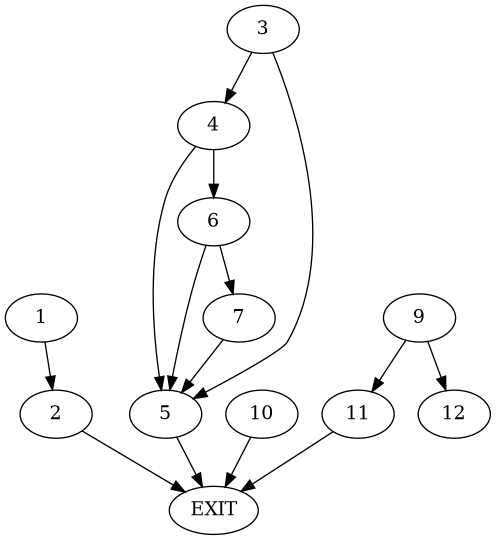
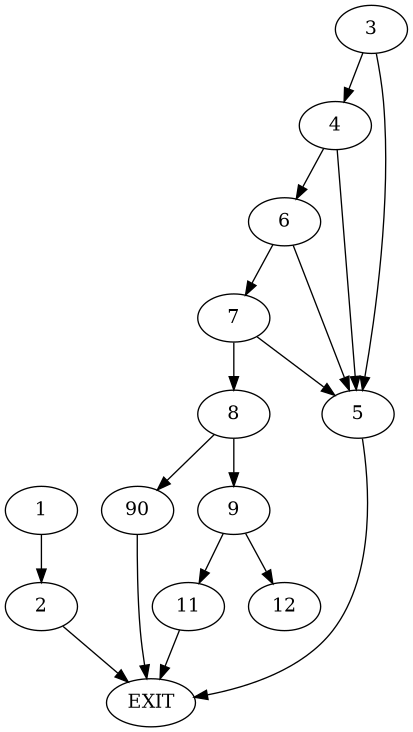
none -> (234, 414)
(262, 414) -> (138, 510)
